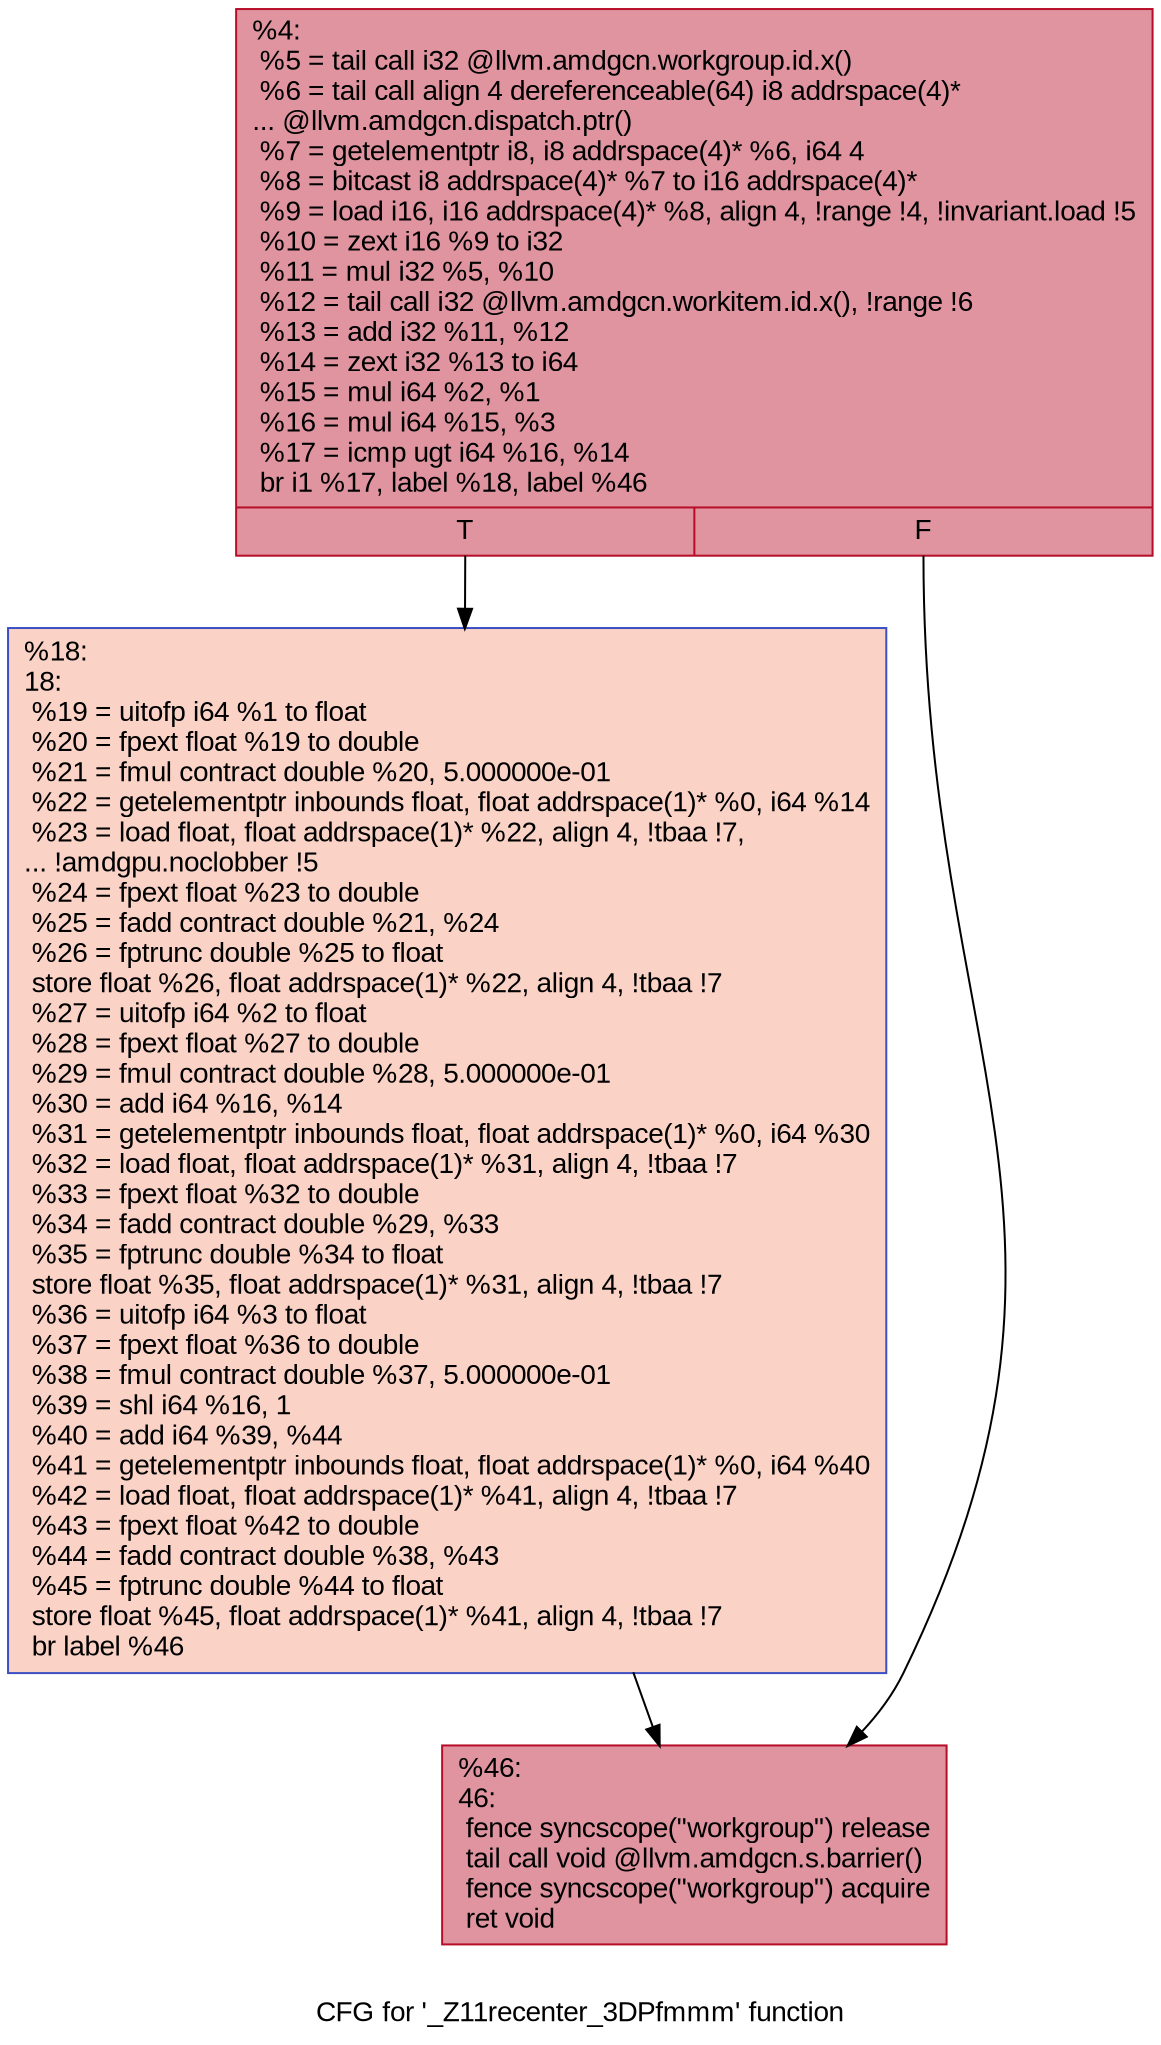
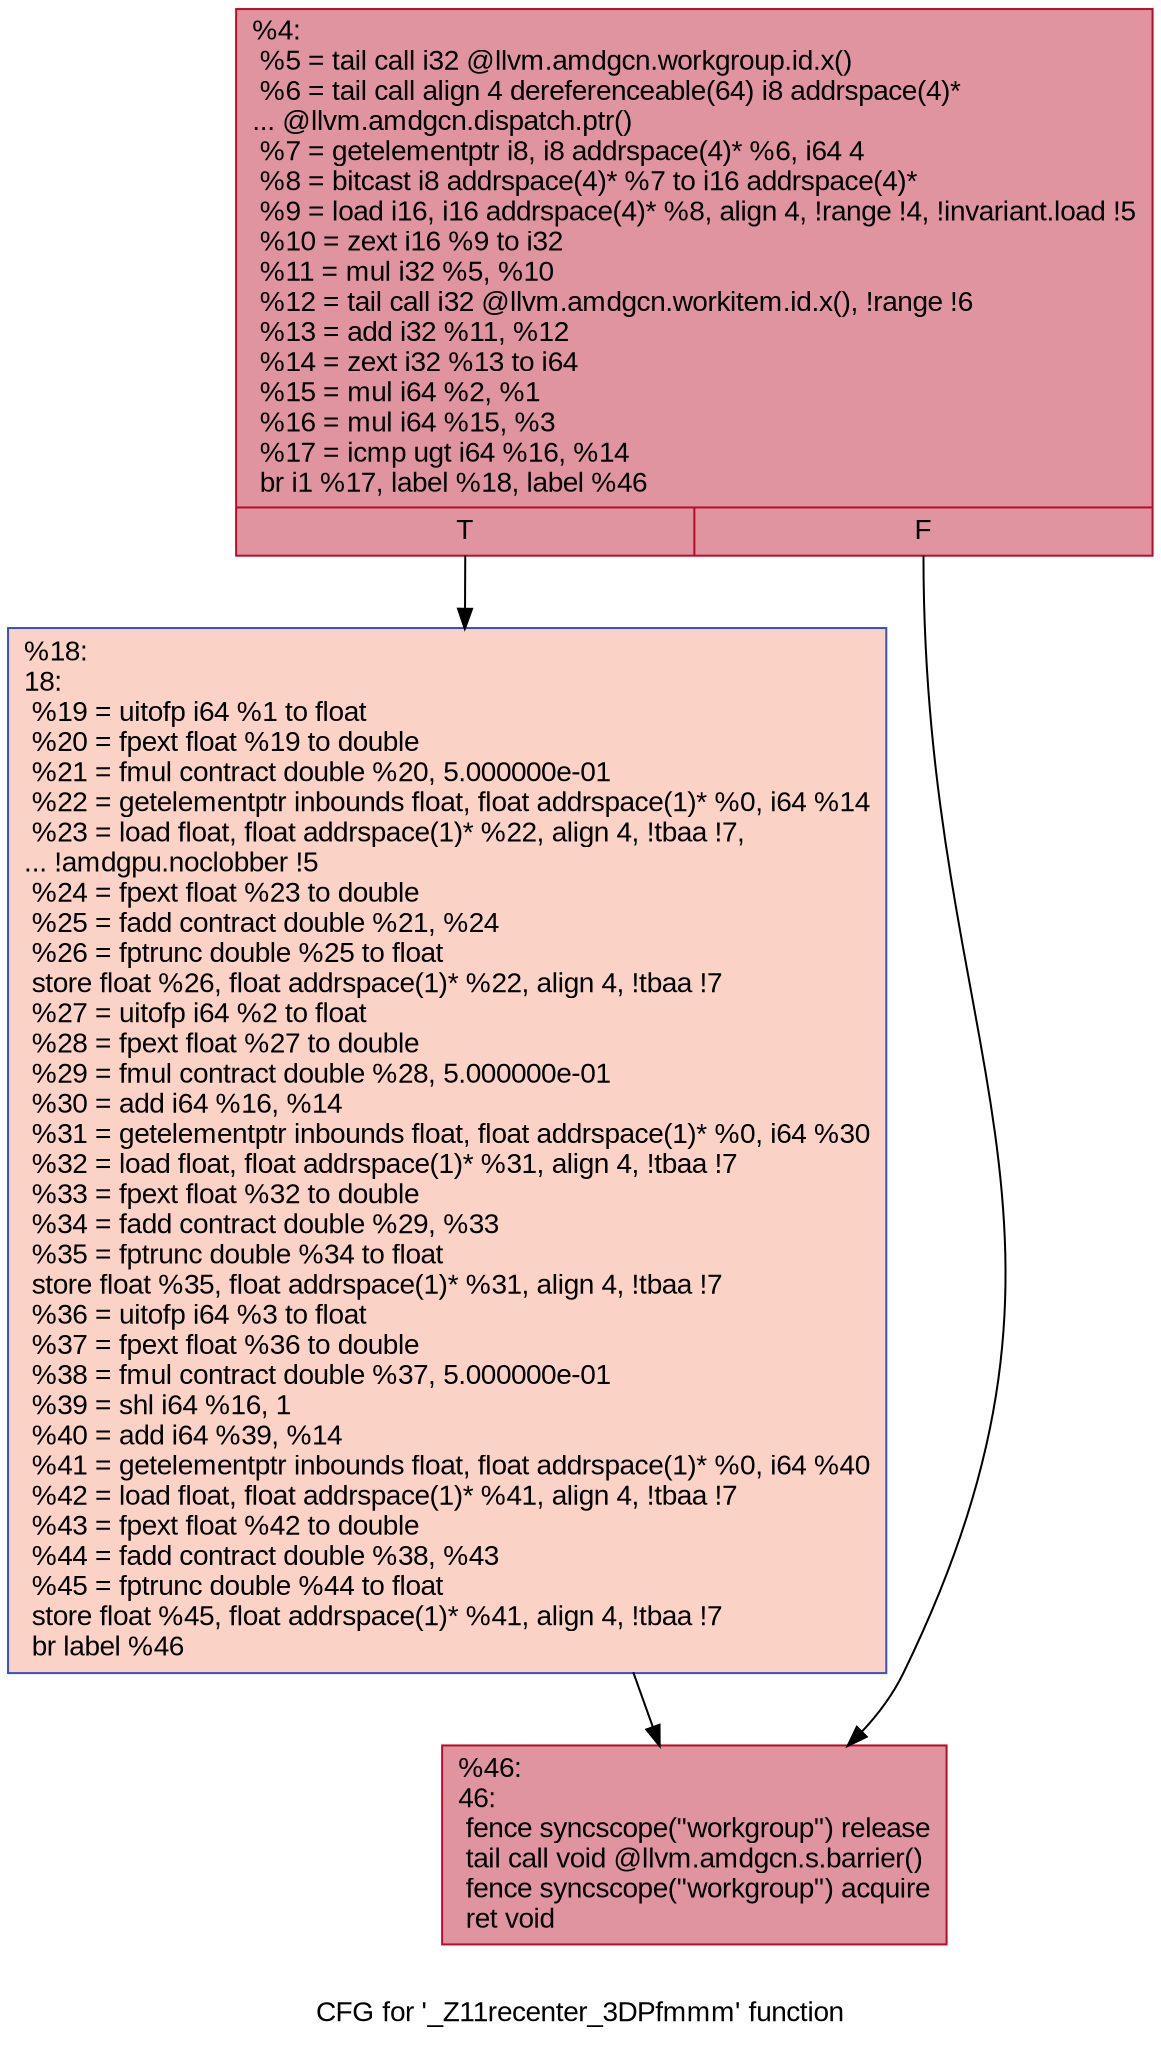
(184, 1436) -> (184, 1436)
